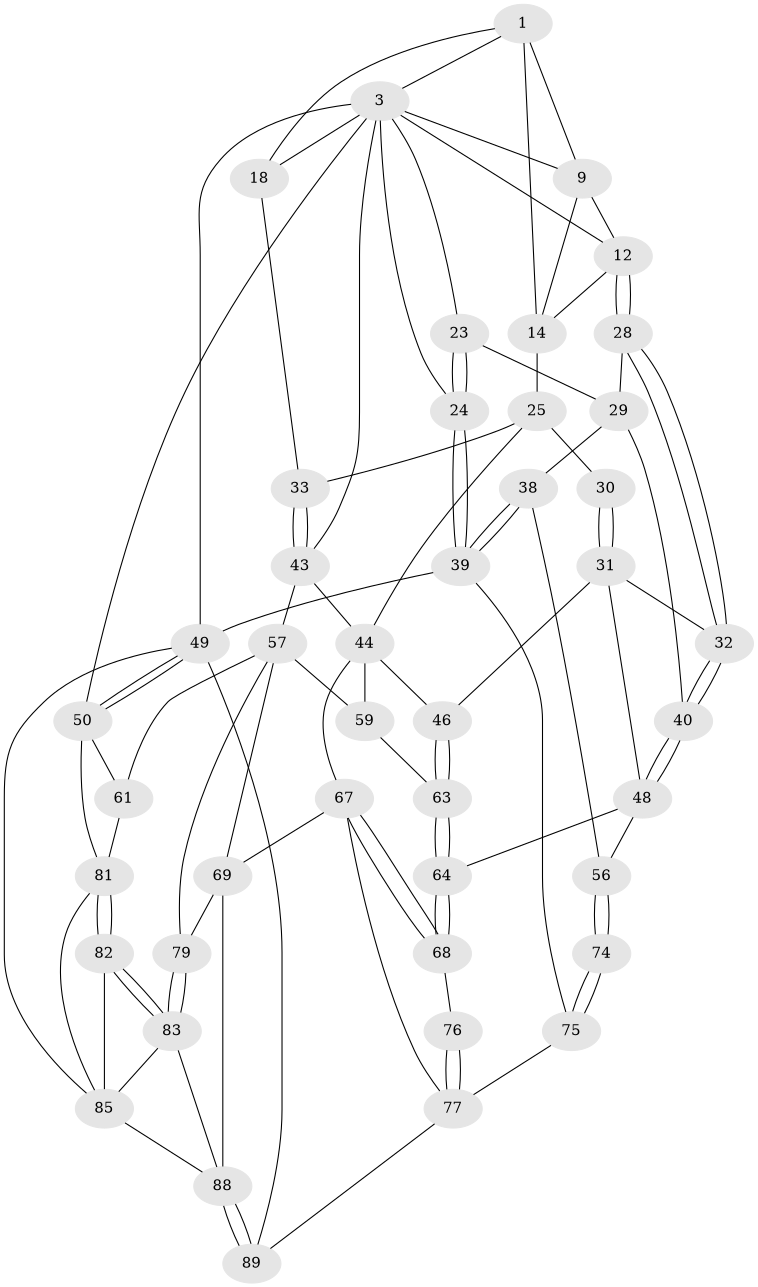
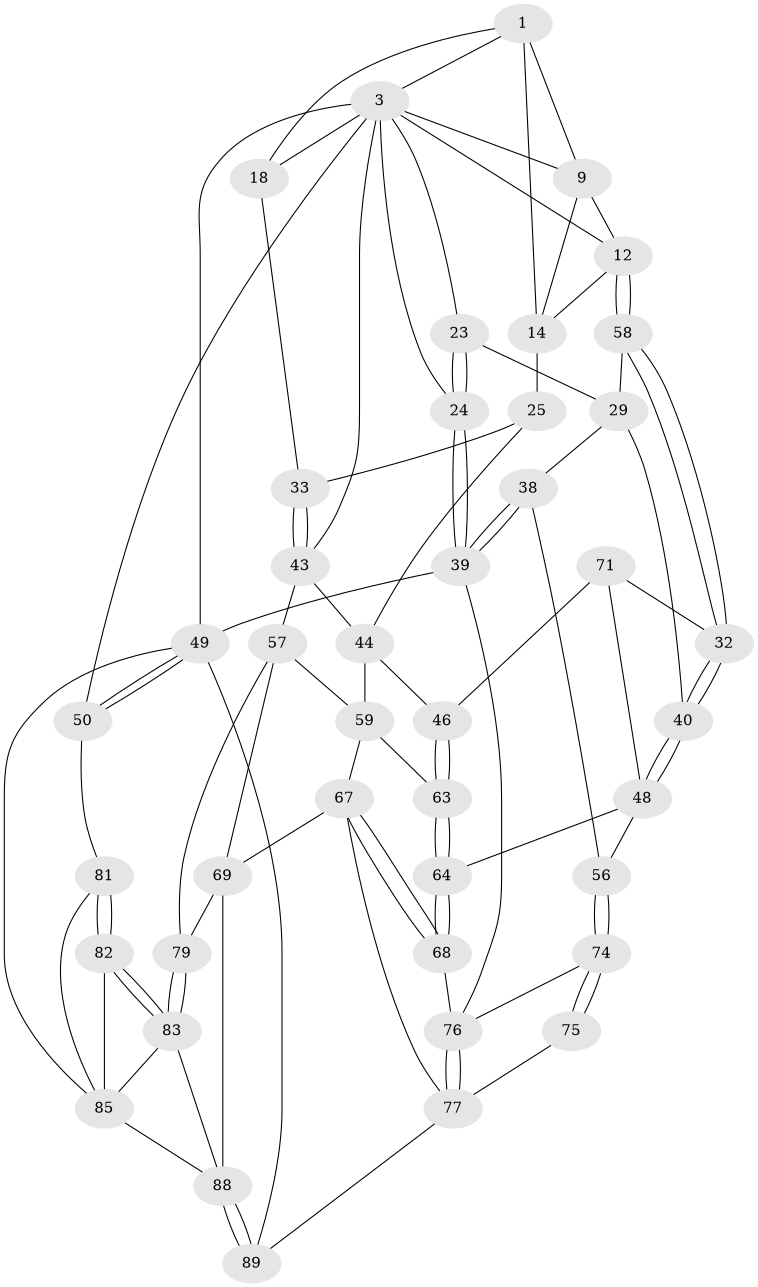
(623, 334) -> (623, 334)
(606, 489) -> none
(606, 566) -> (606, 566)
(323, 718) -> (355, 760)
(542, 790) -> (502, 801)
(124, 799) -> none
none -> (528, 992)
